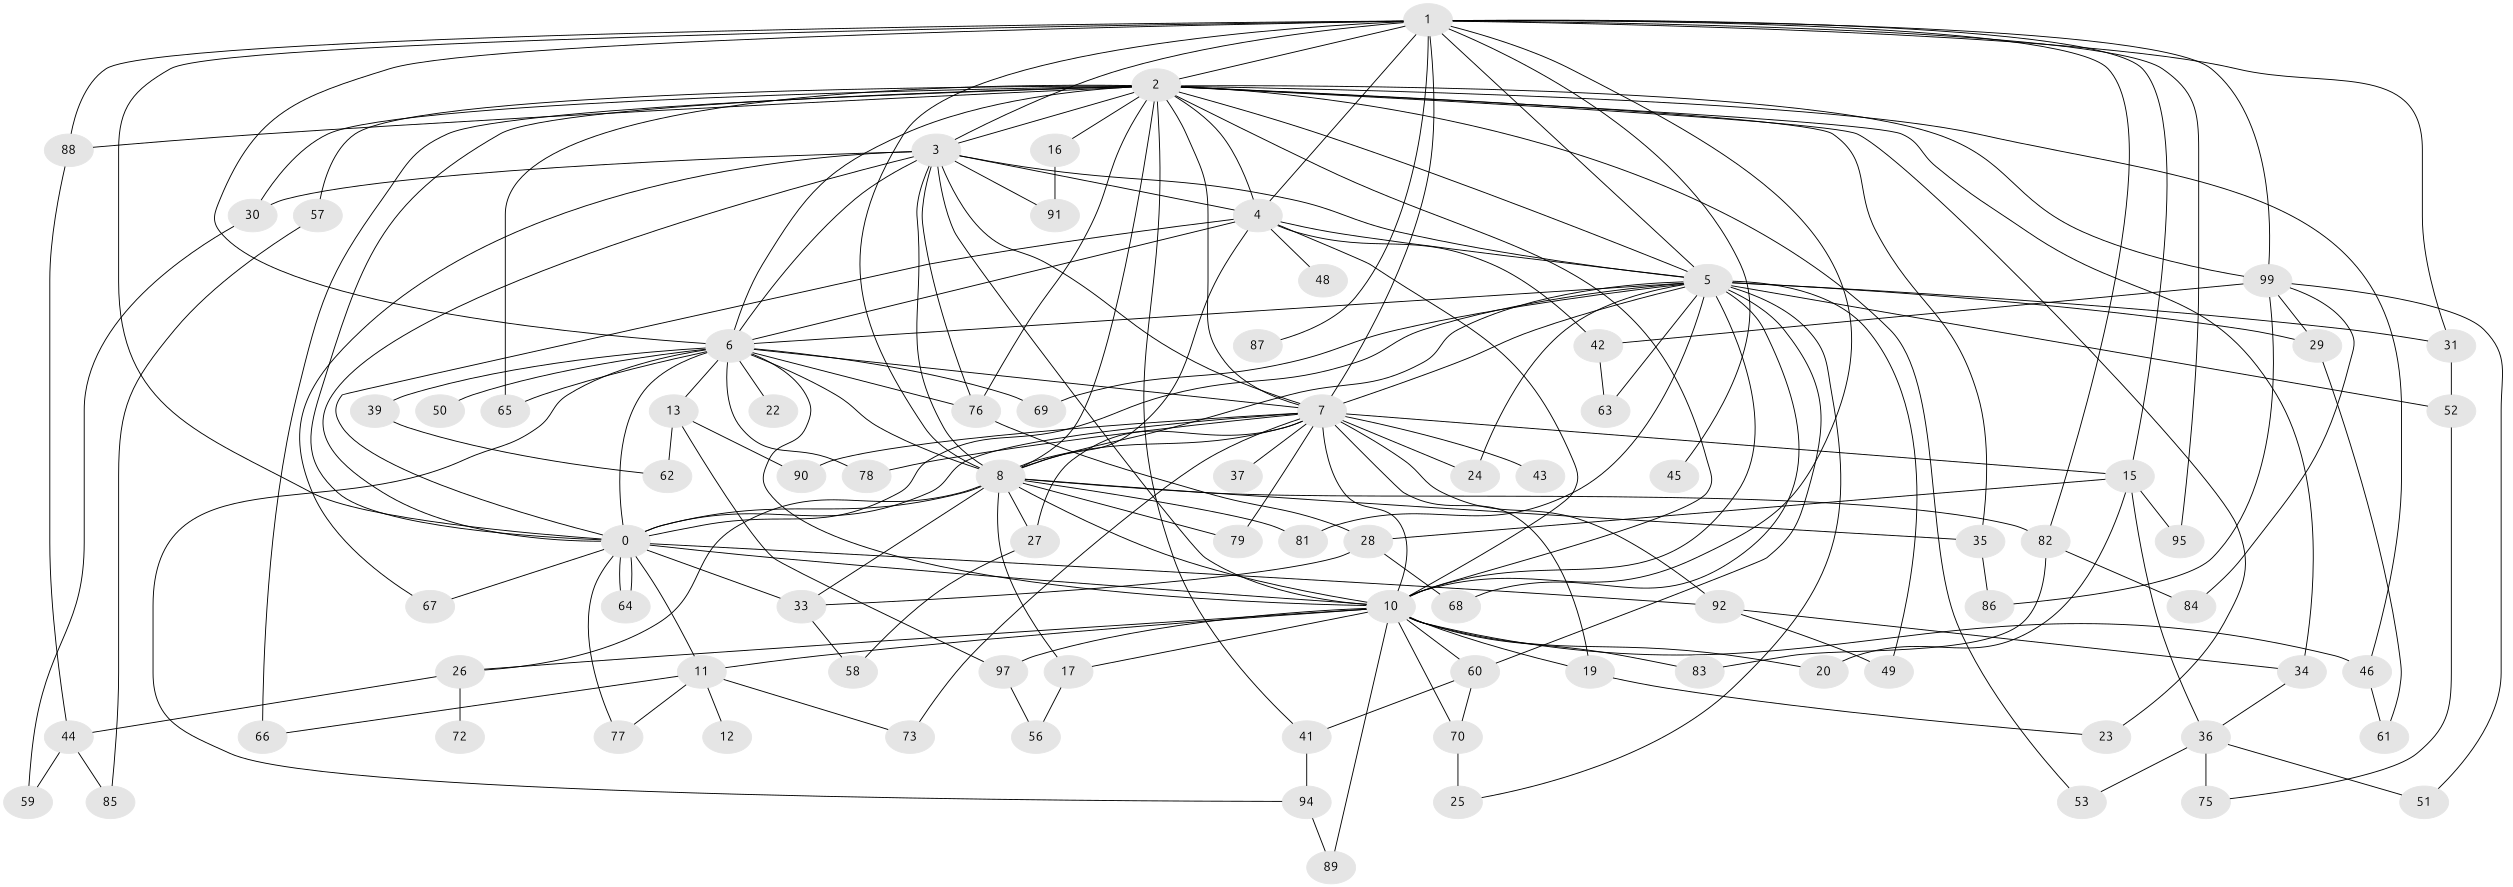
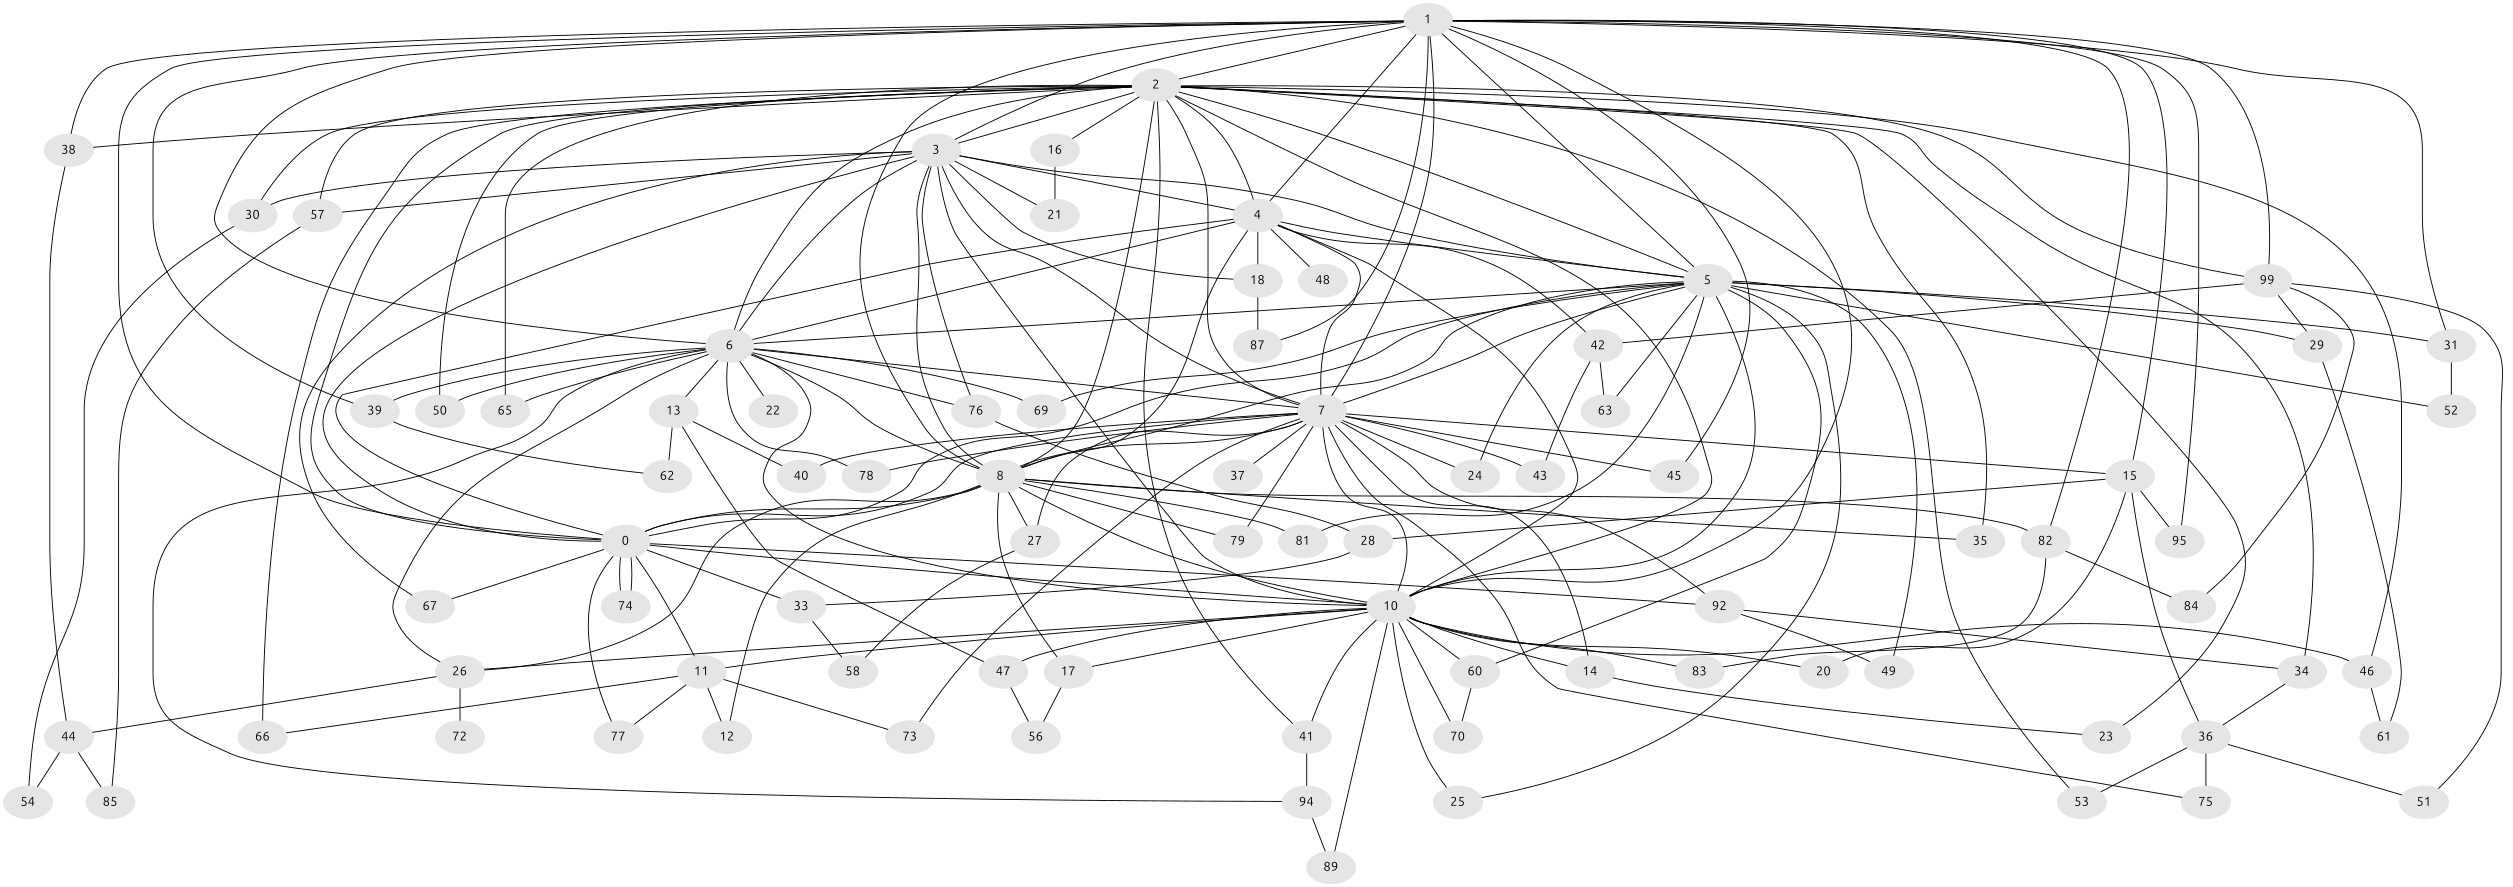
none -> (498, 49)
(69, 150) -> (69, 150)
none -> (627, 183)
(1055, 216) -> (1055, 216)
(1076, 253) -> (558, 127)
none -> (1360, 280)
none -> (1258, 281)
none -> (1566, 410)
(629, 419) -> (493, 472)
none -> (1498, 444)
(801, 476) -> (801, 476)
(901, 542) -> (812, 547)
(626, 607) -> (626, 607)
(1456, 607) -> none
(1990, 607) -> none
(1003, 672) -> (1003, 672)
(1590, 672) -> (1590, 672)
(2451, 693) -> (1671, 710)
(1391, 705) -> (1337, 666)
(1458, 770) -> (1410, 709)
(28, 802) -> (28, 802)
